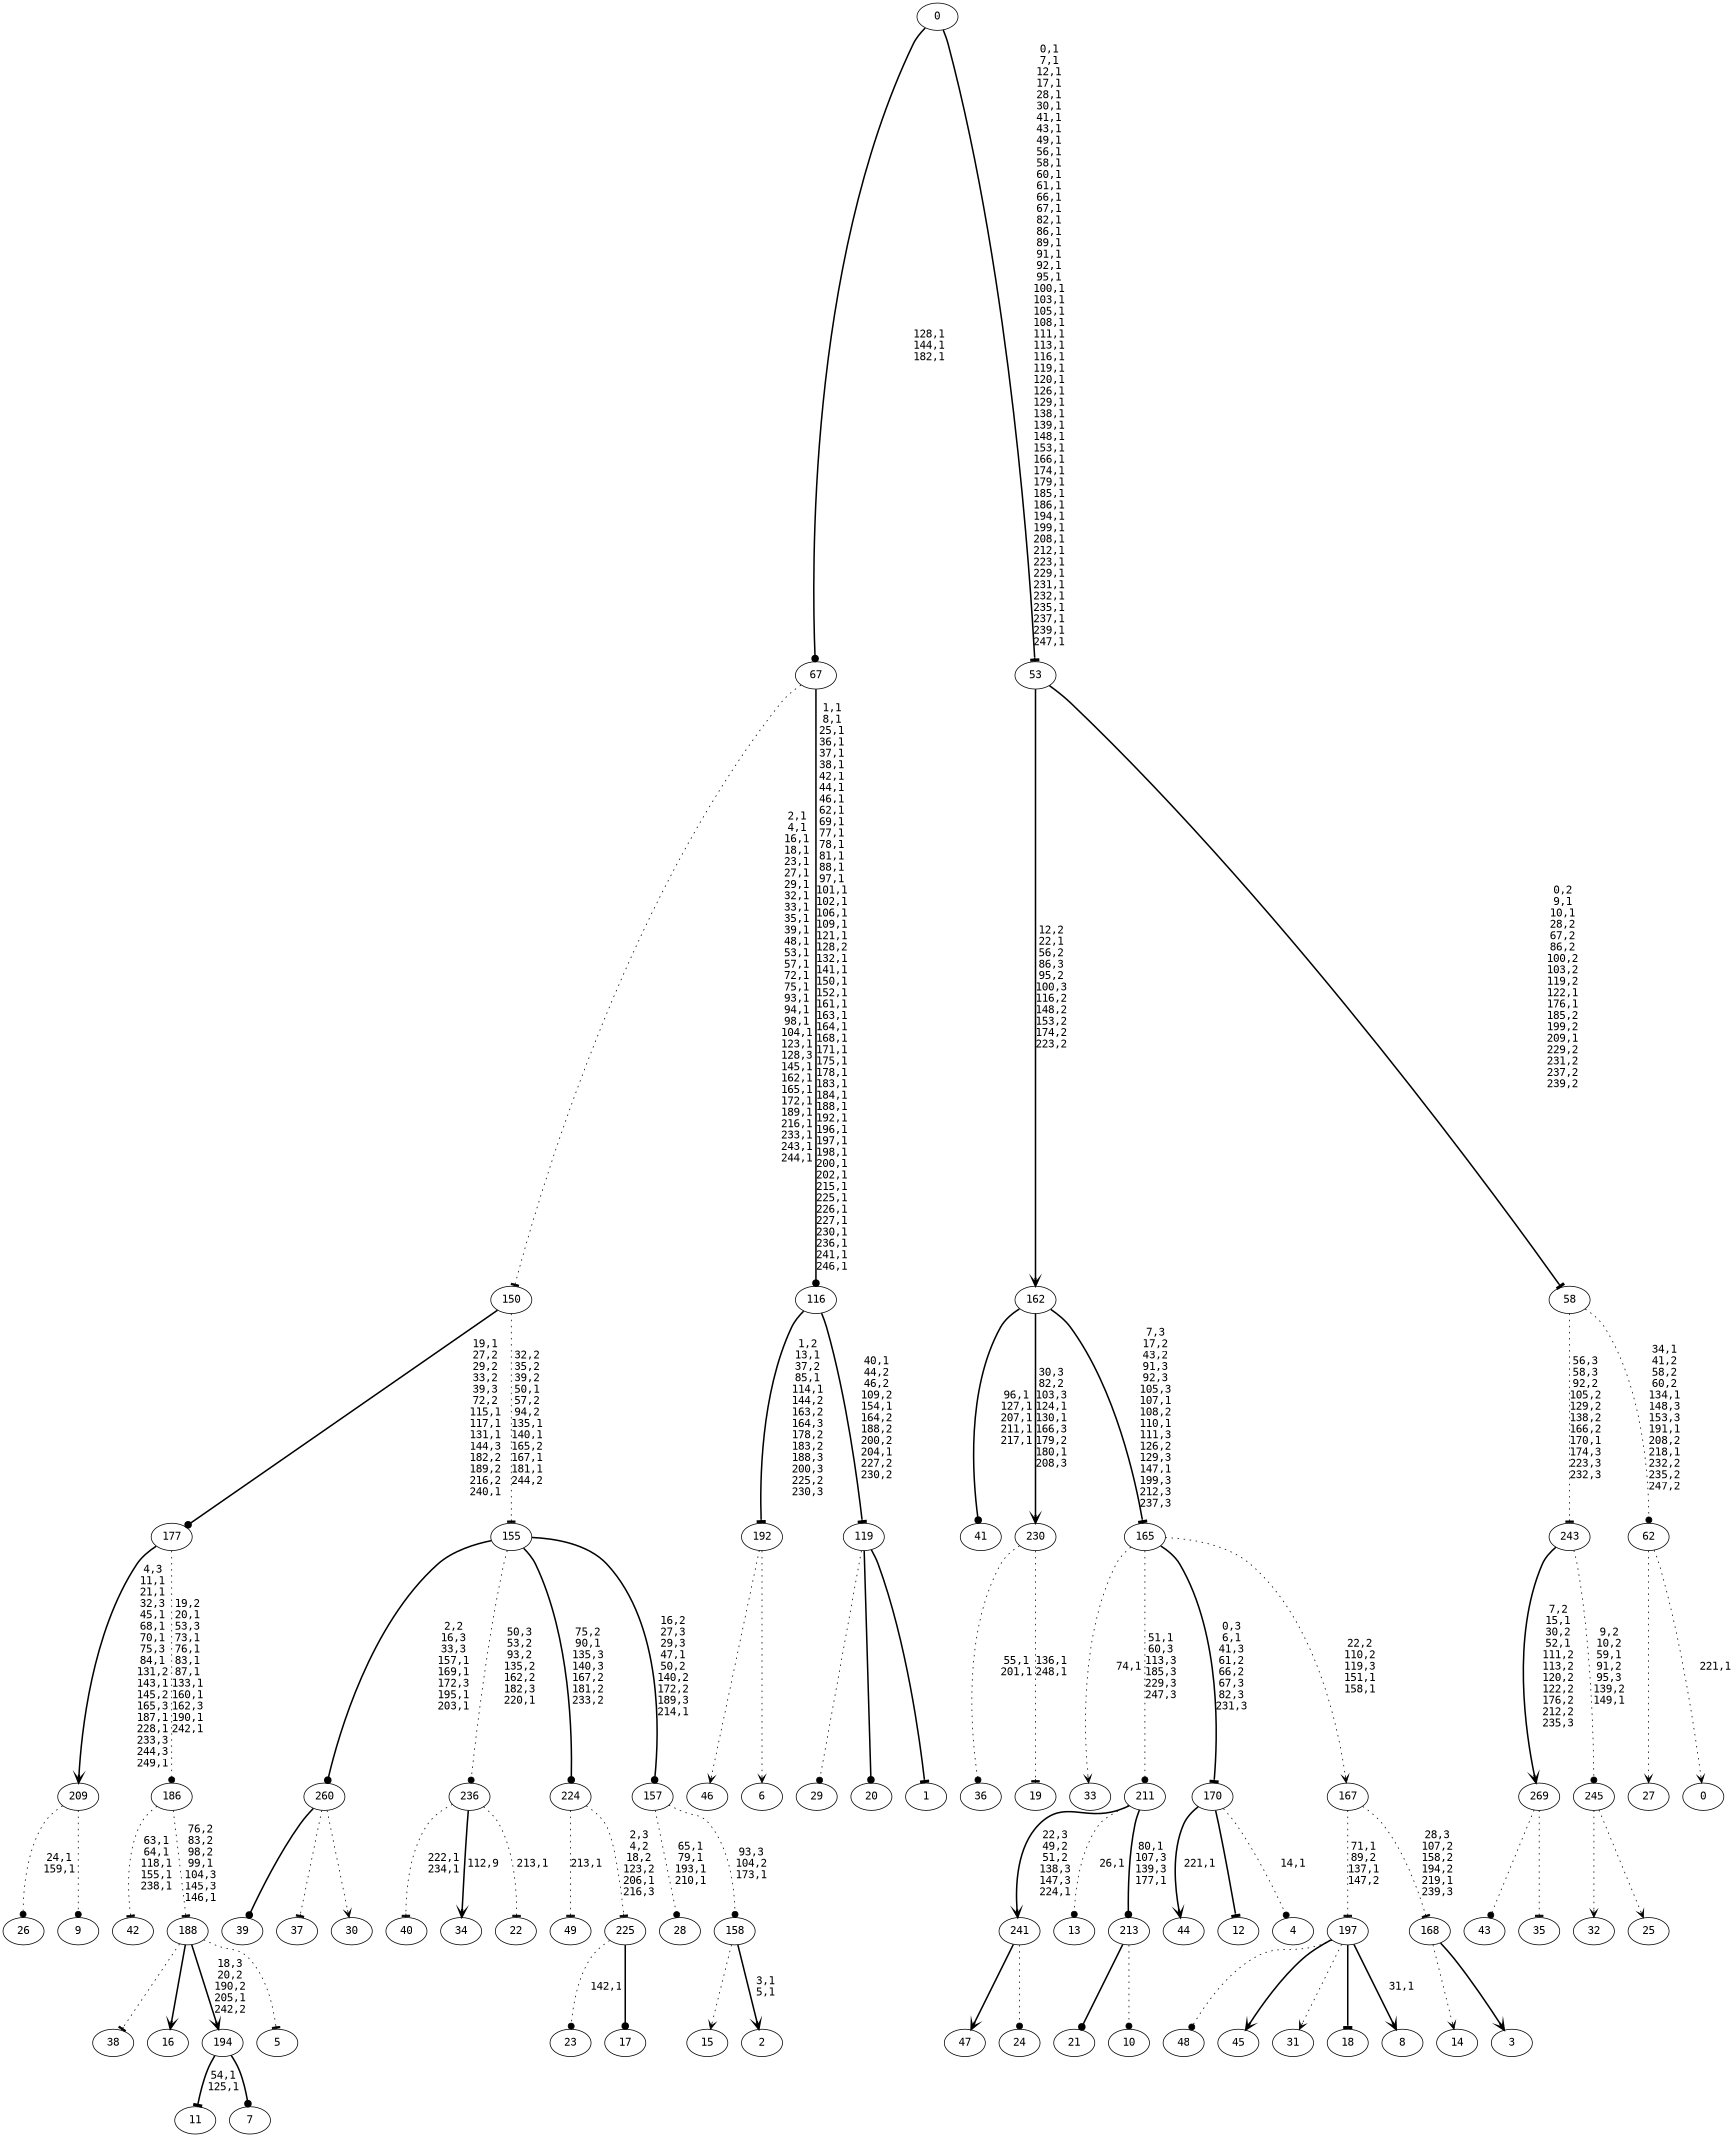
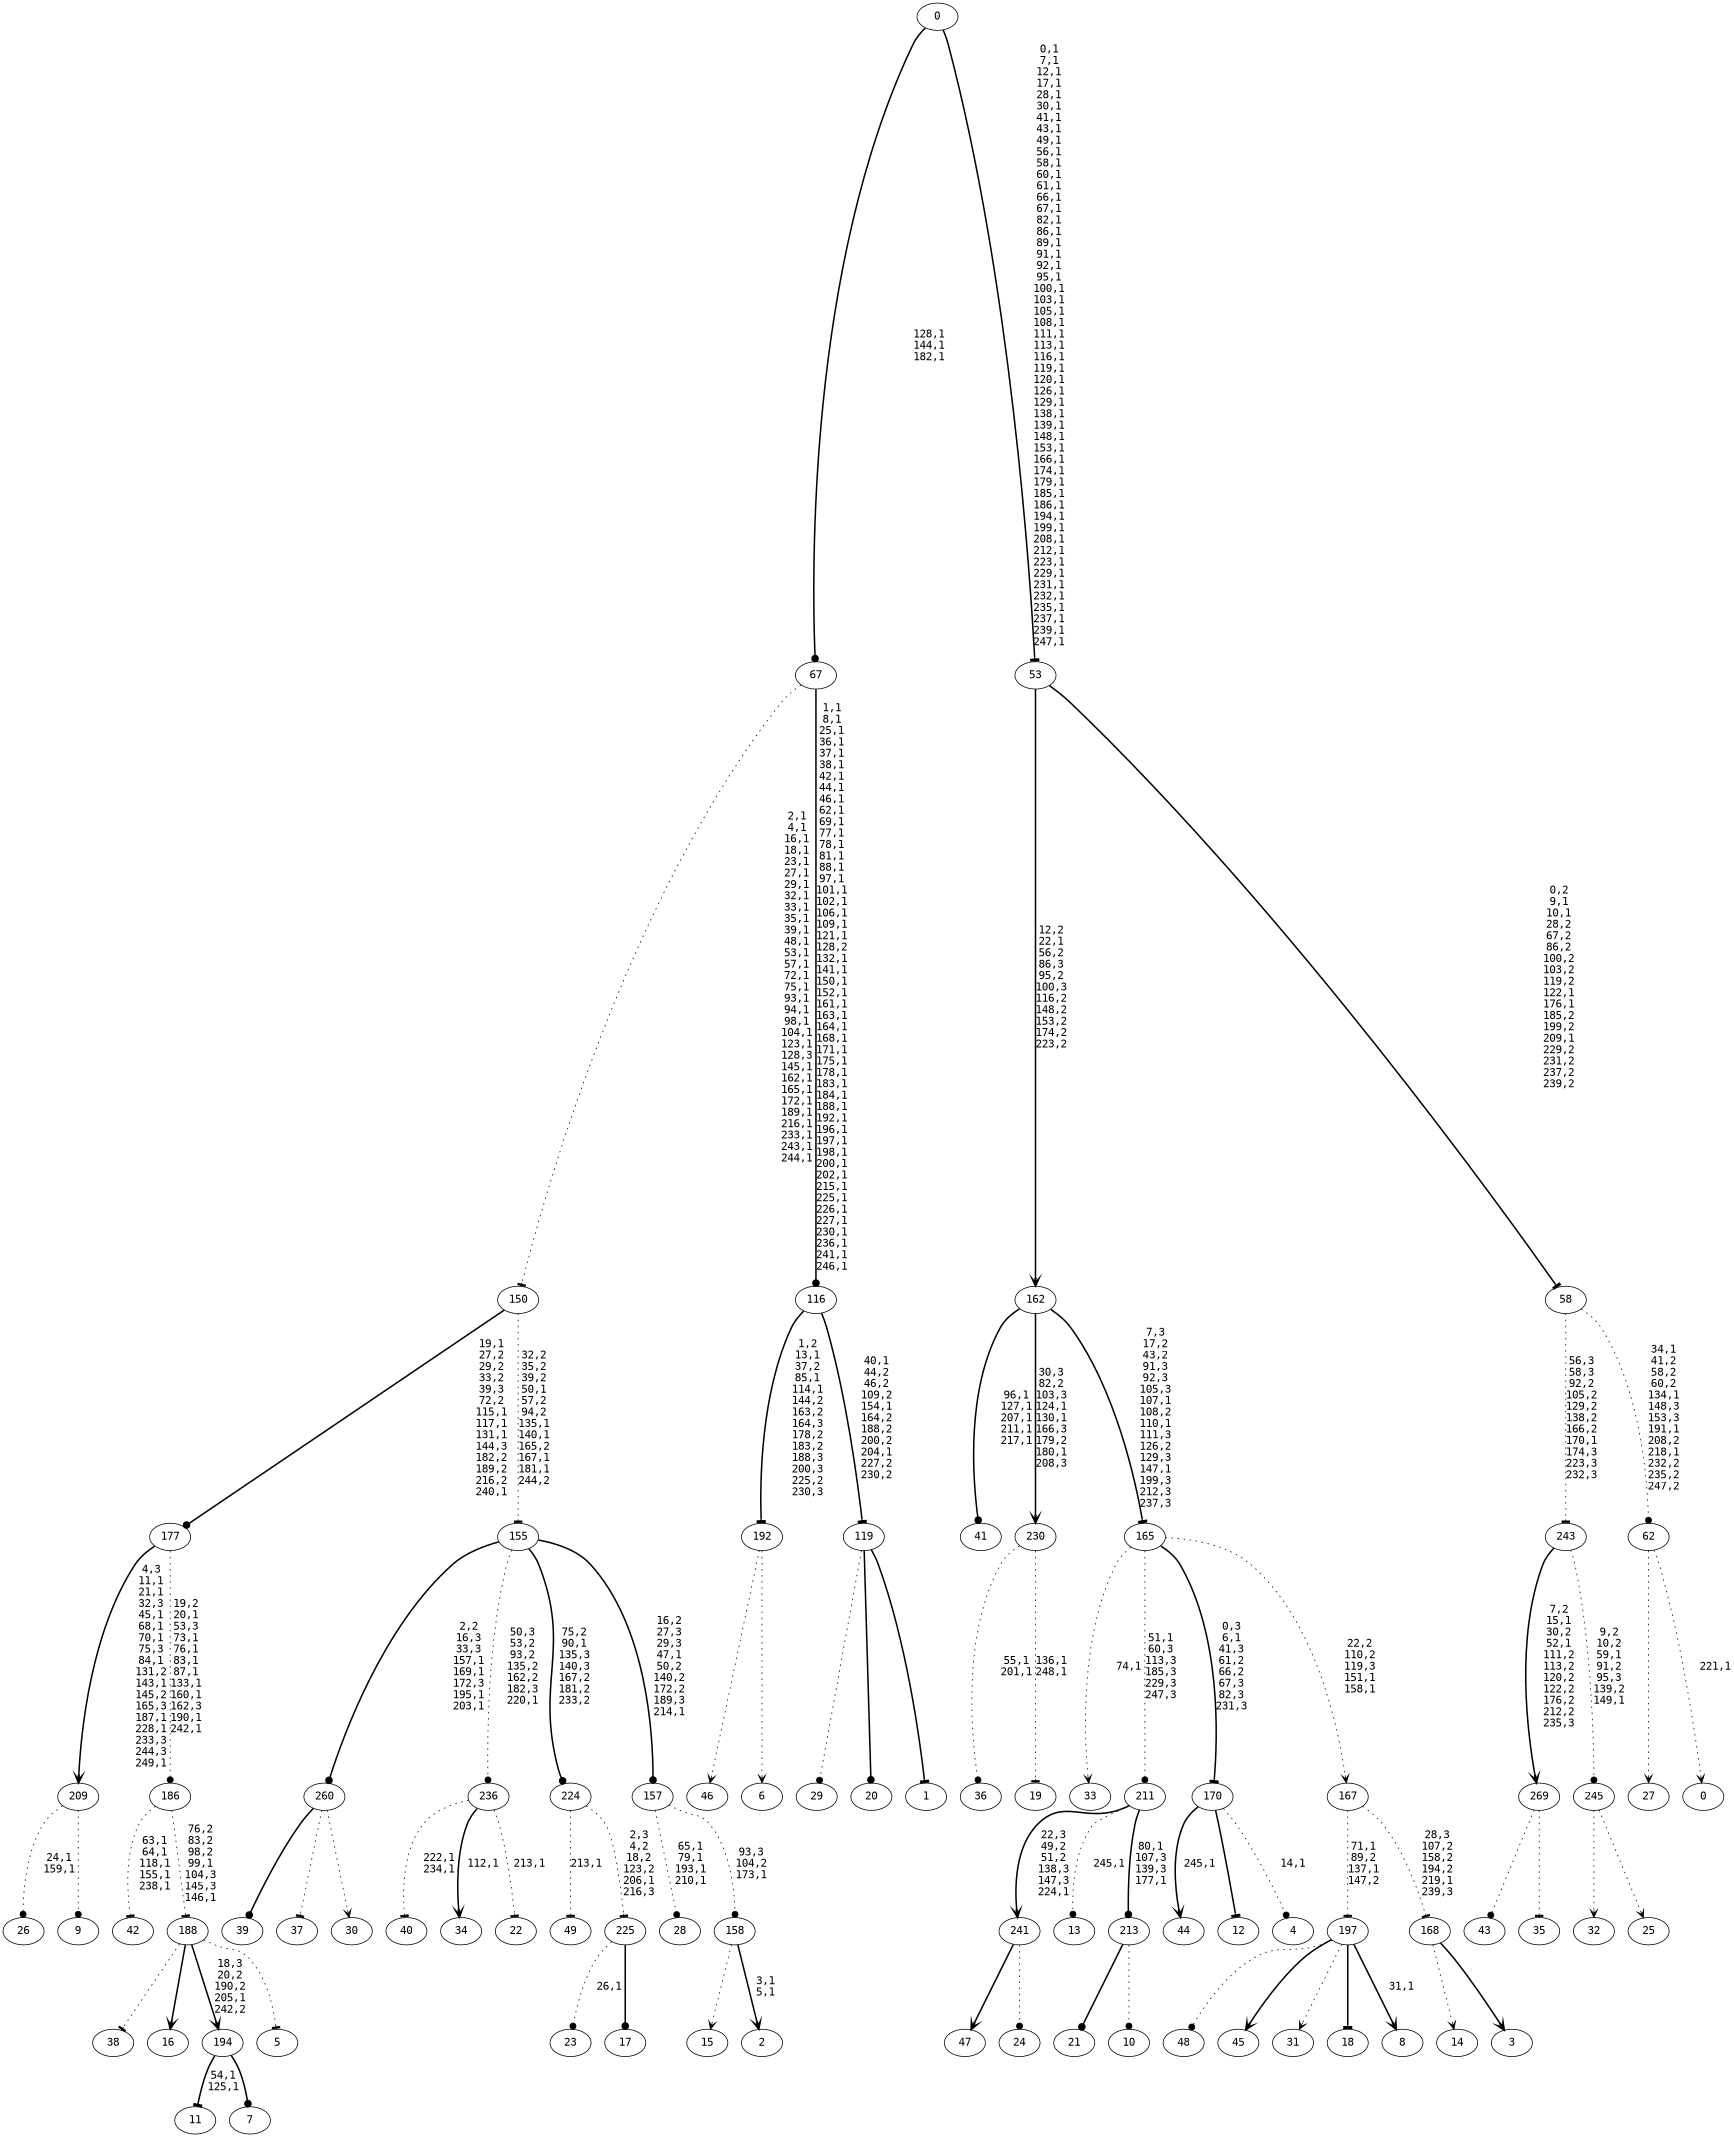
(483, 1864) -> (483, 1864)
(1112, 1864) -> (1109, 1864)
(1200, 1864) -> (1200, 1864)
(606, 1987) -> (609, 1987)
